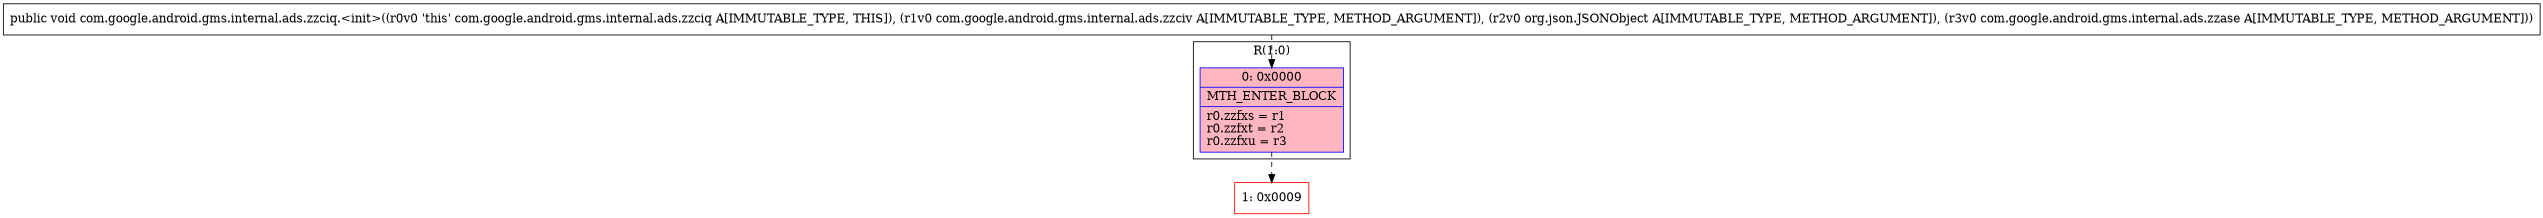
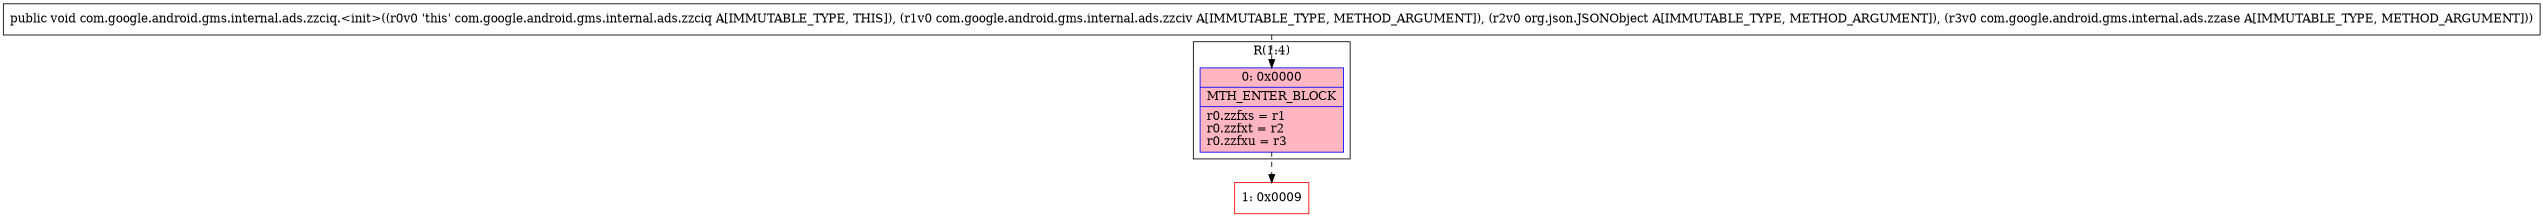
(1272, 51) -> (1272, 51)
